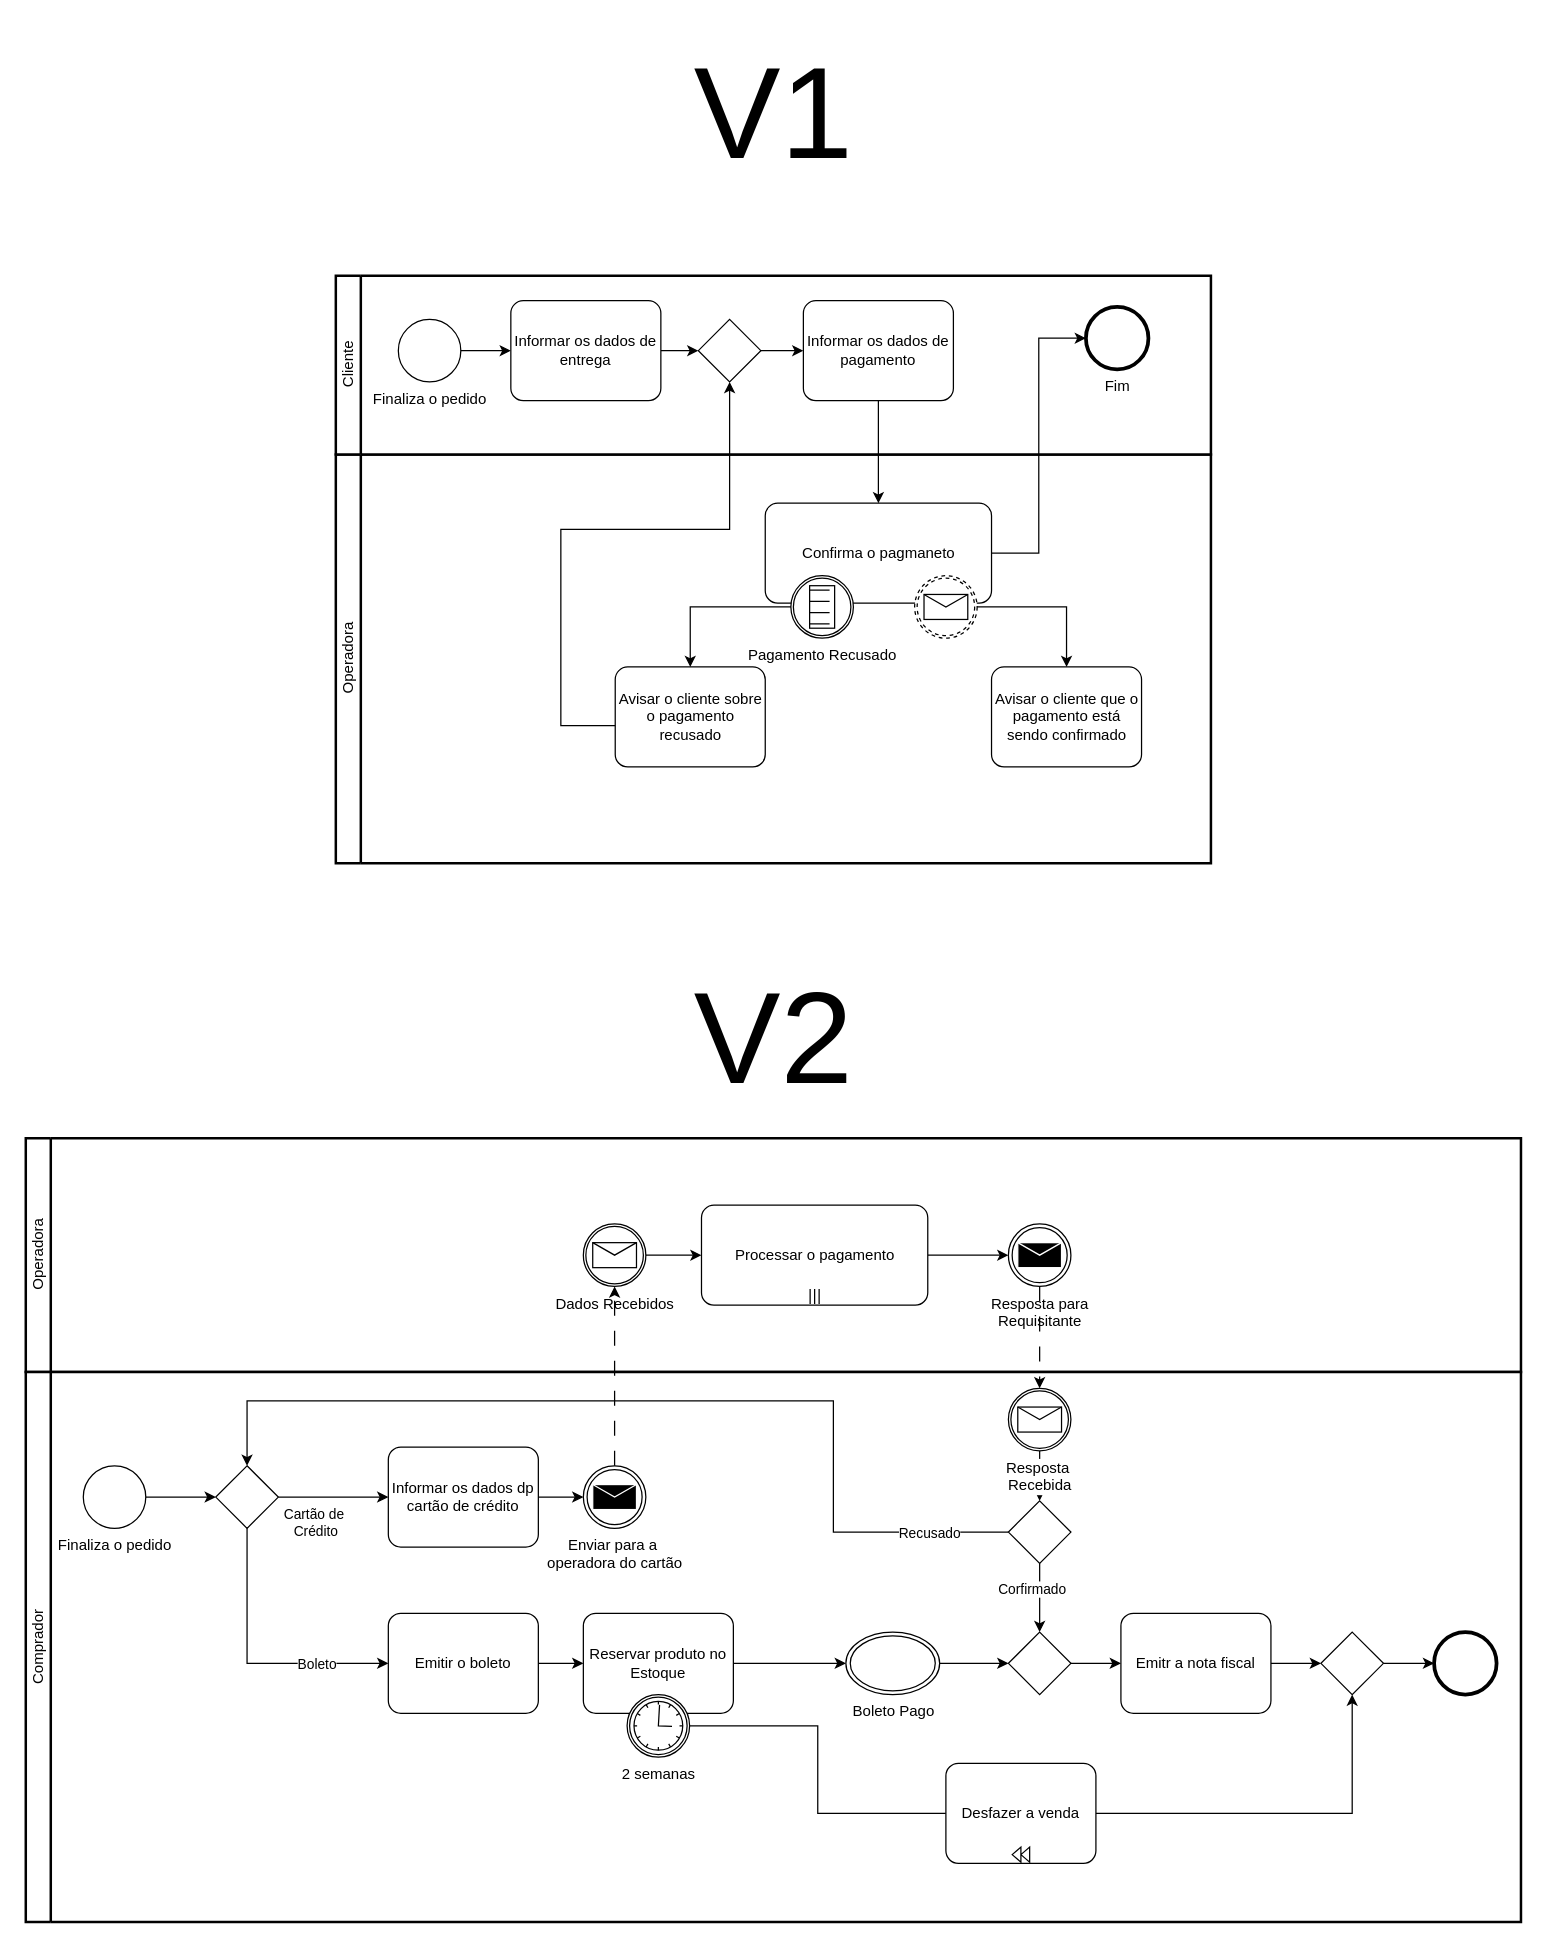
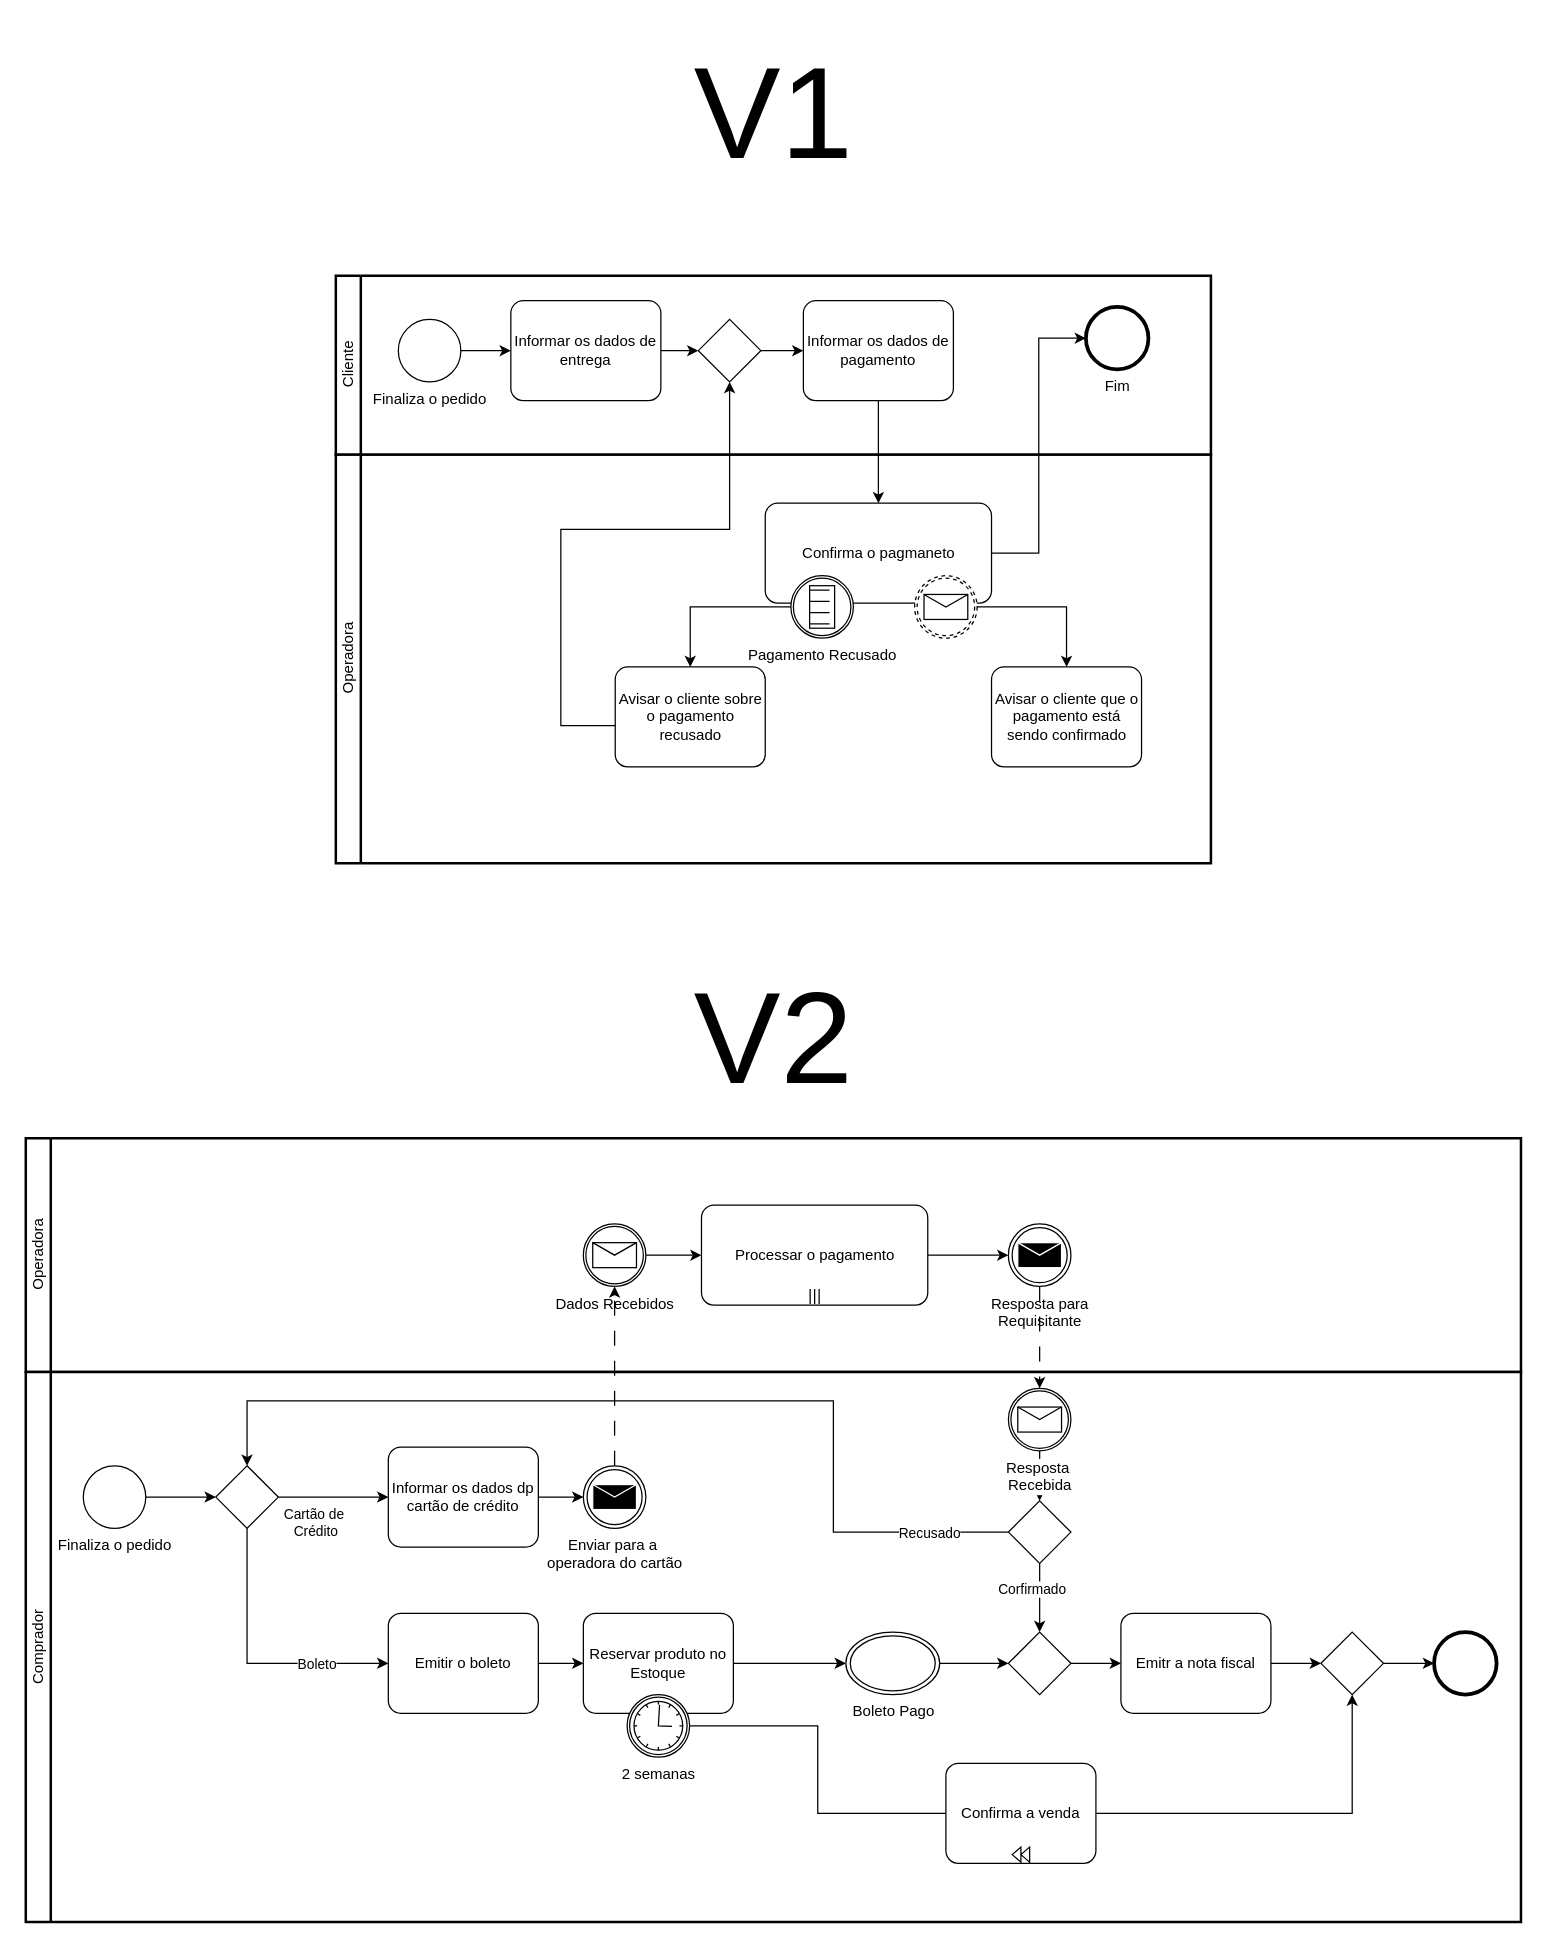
(1021, 1813) -> (1021, 1813)
